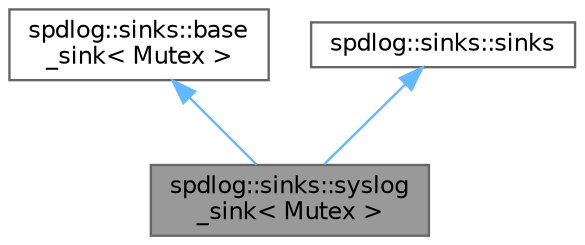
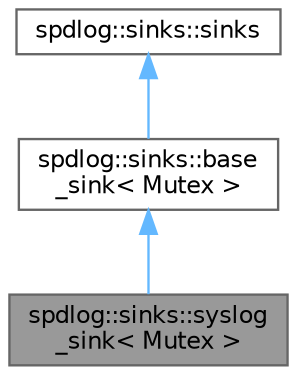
(365, 124) -> (148, 109)
